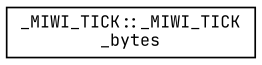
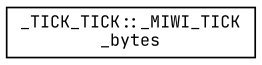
(131, 33) -> (131, 33)
